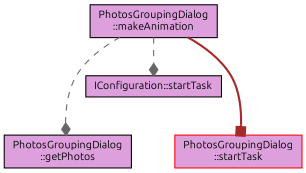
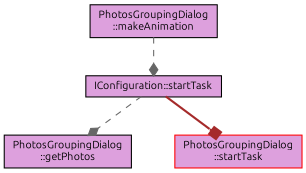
(79, 72) -> (120, 112)
(229, 72) -> (188, 113)
